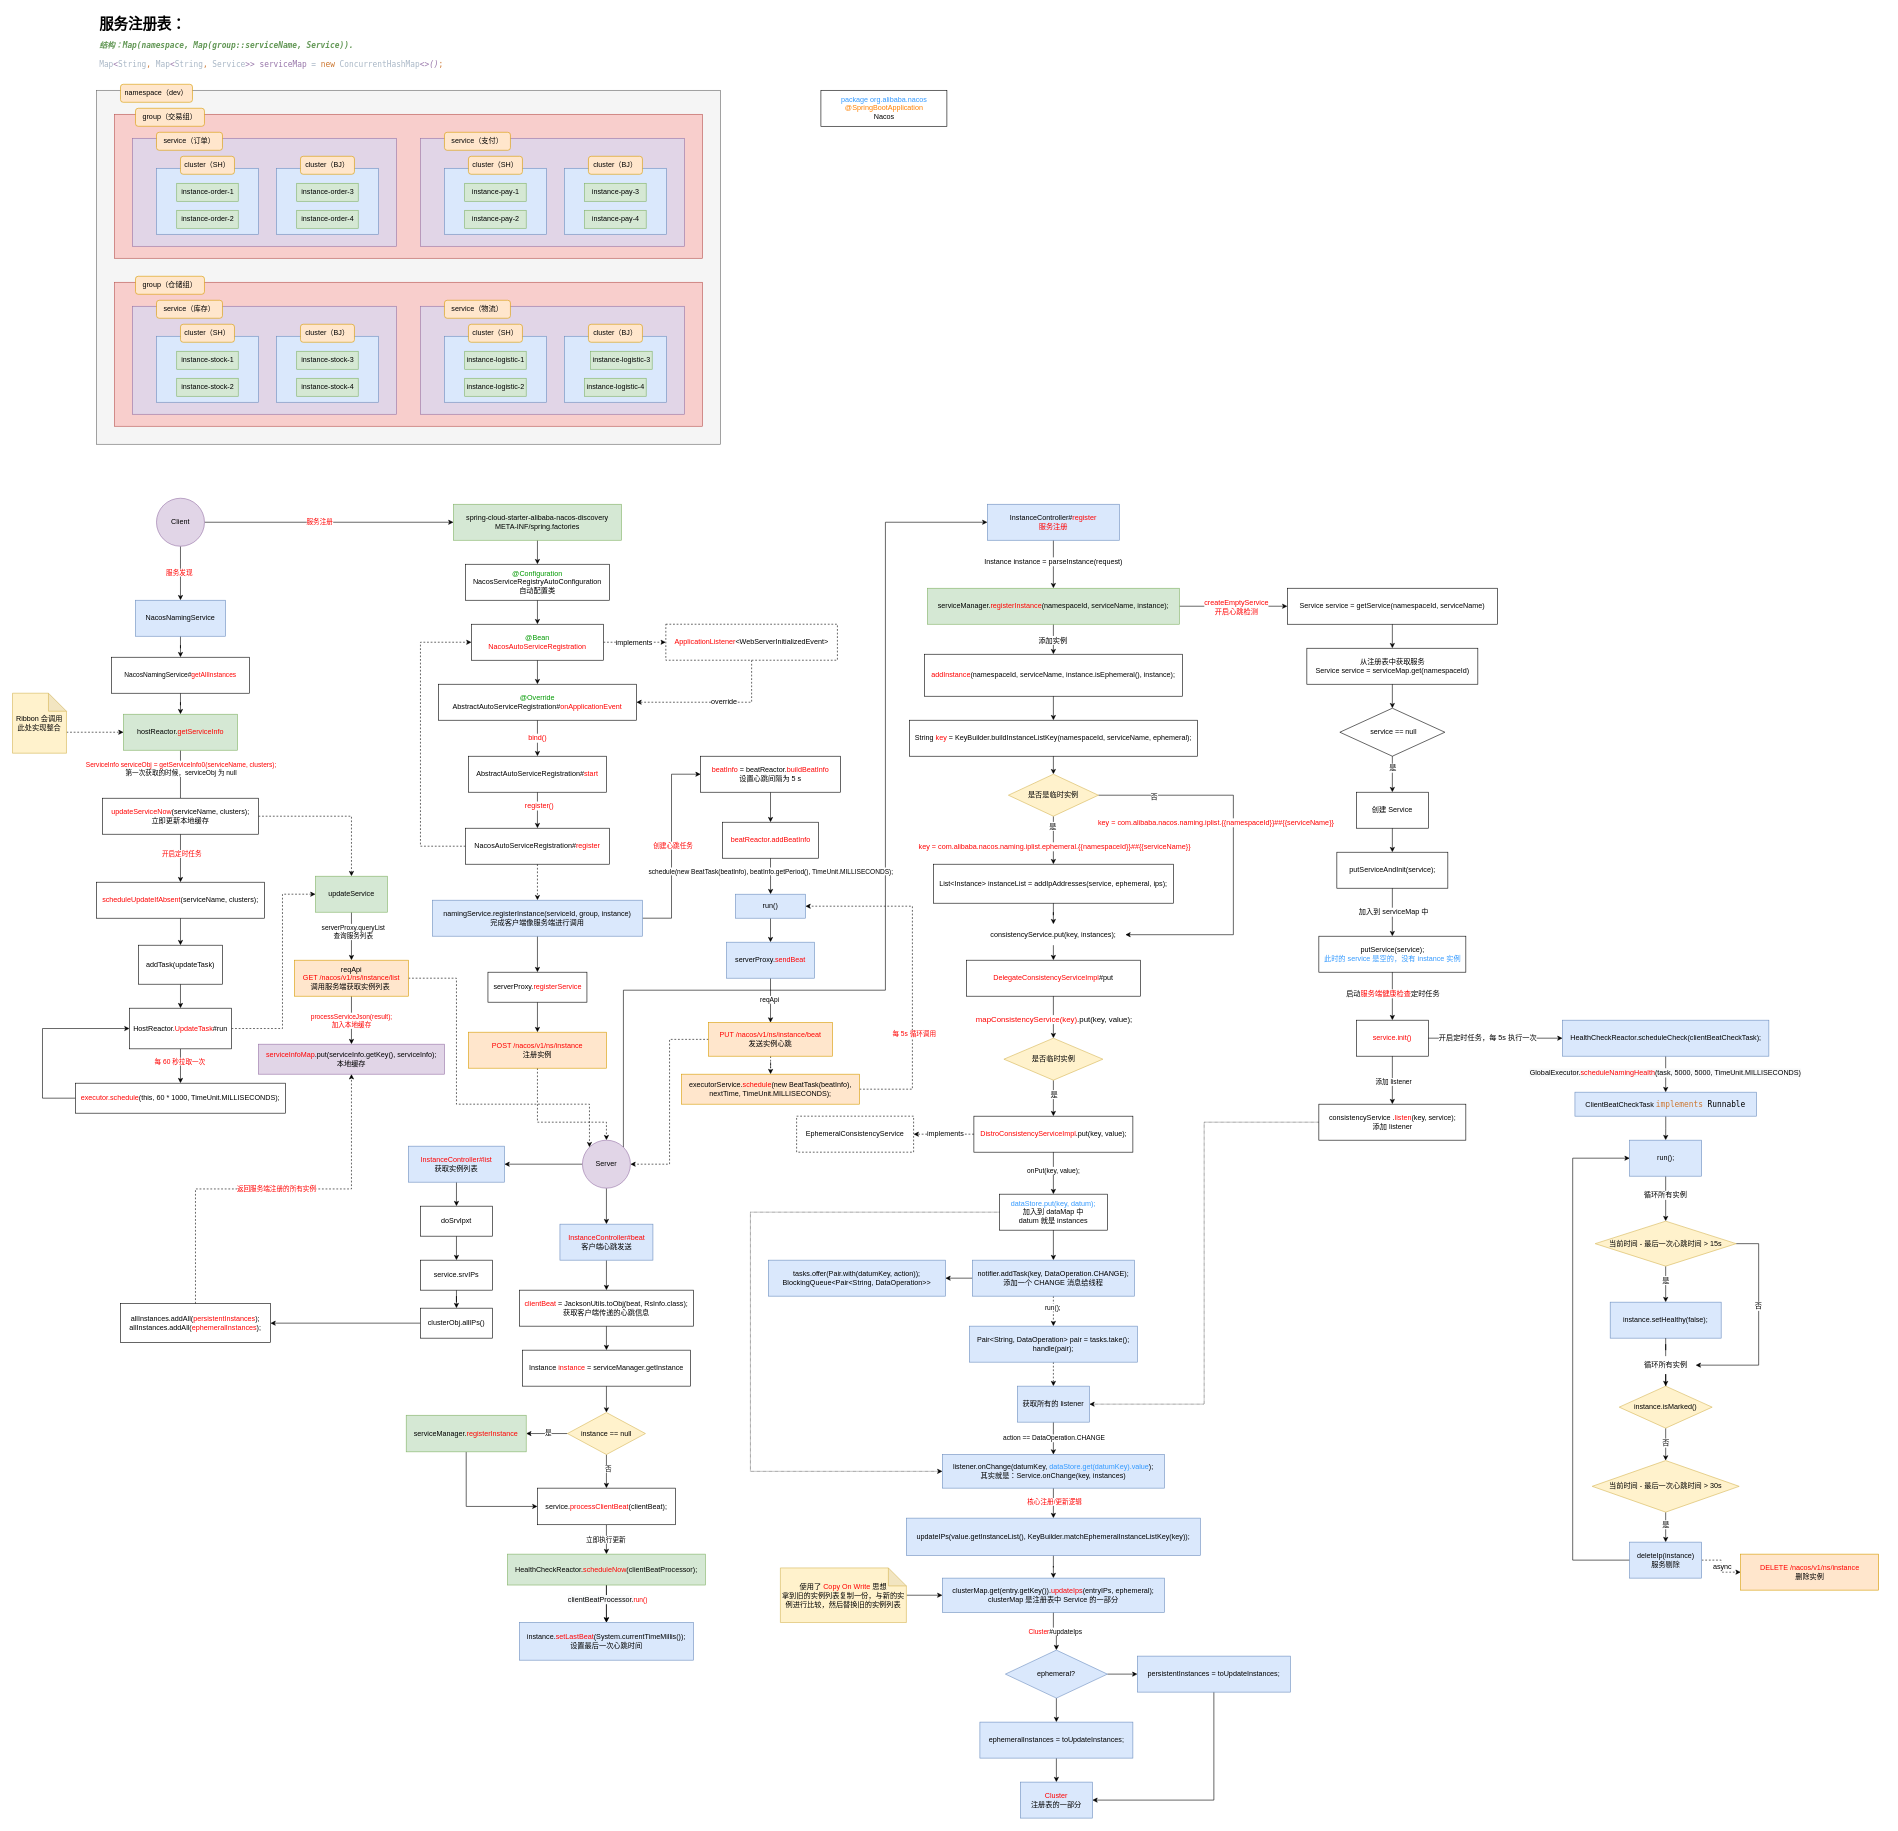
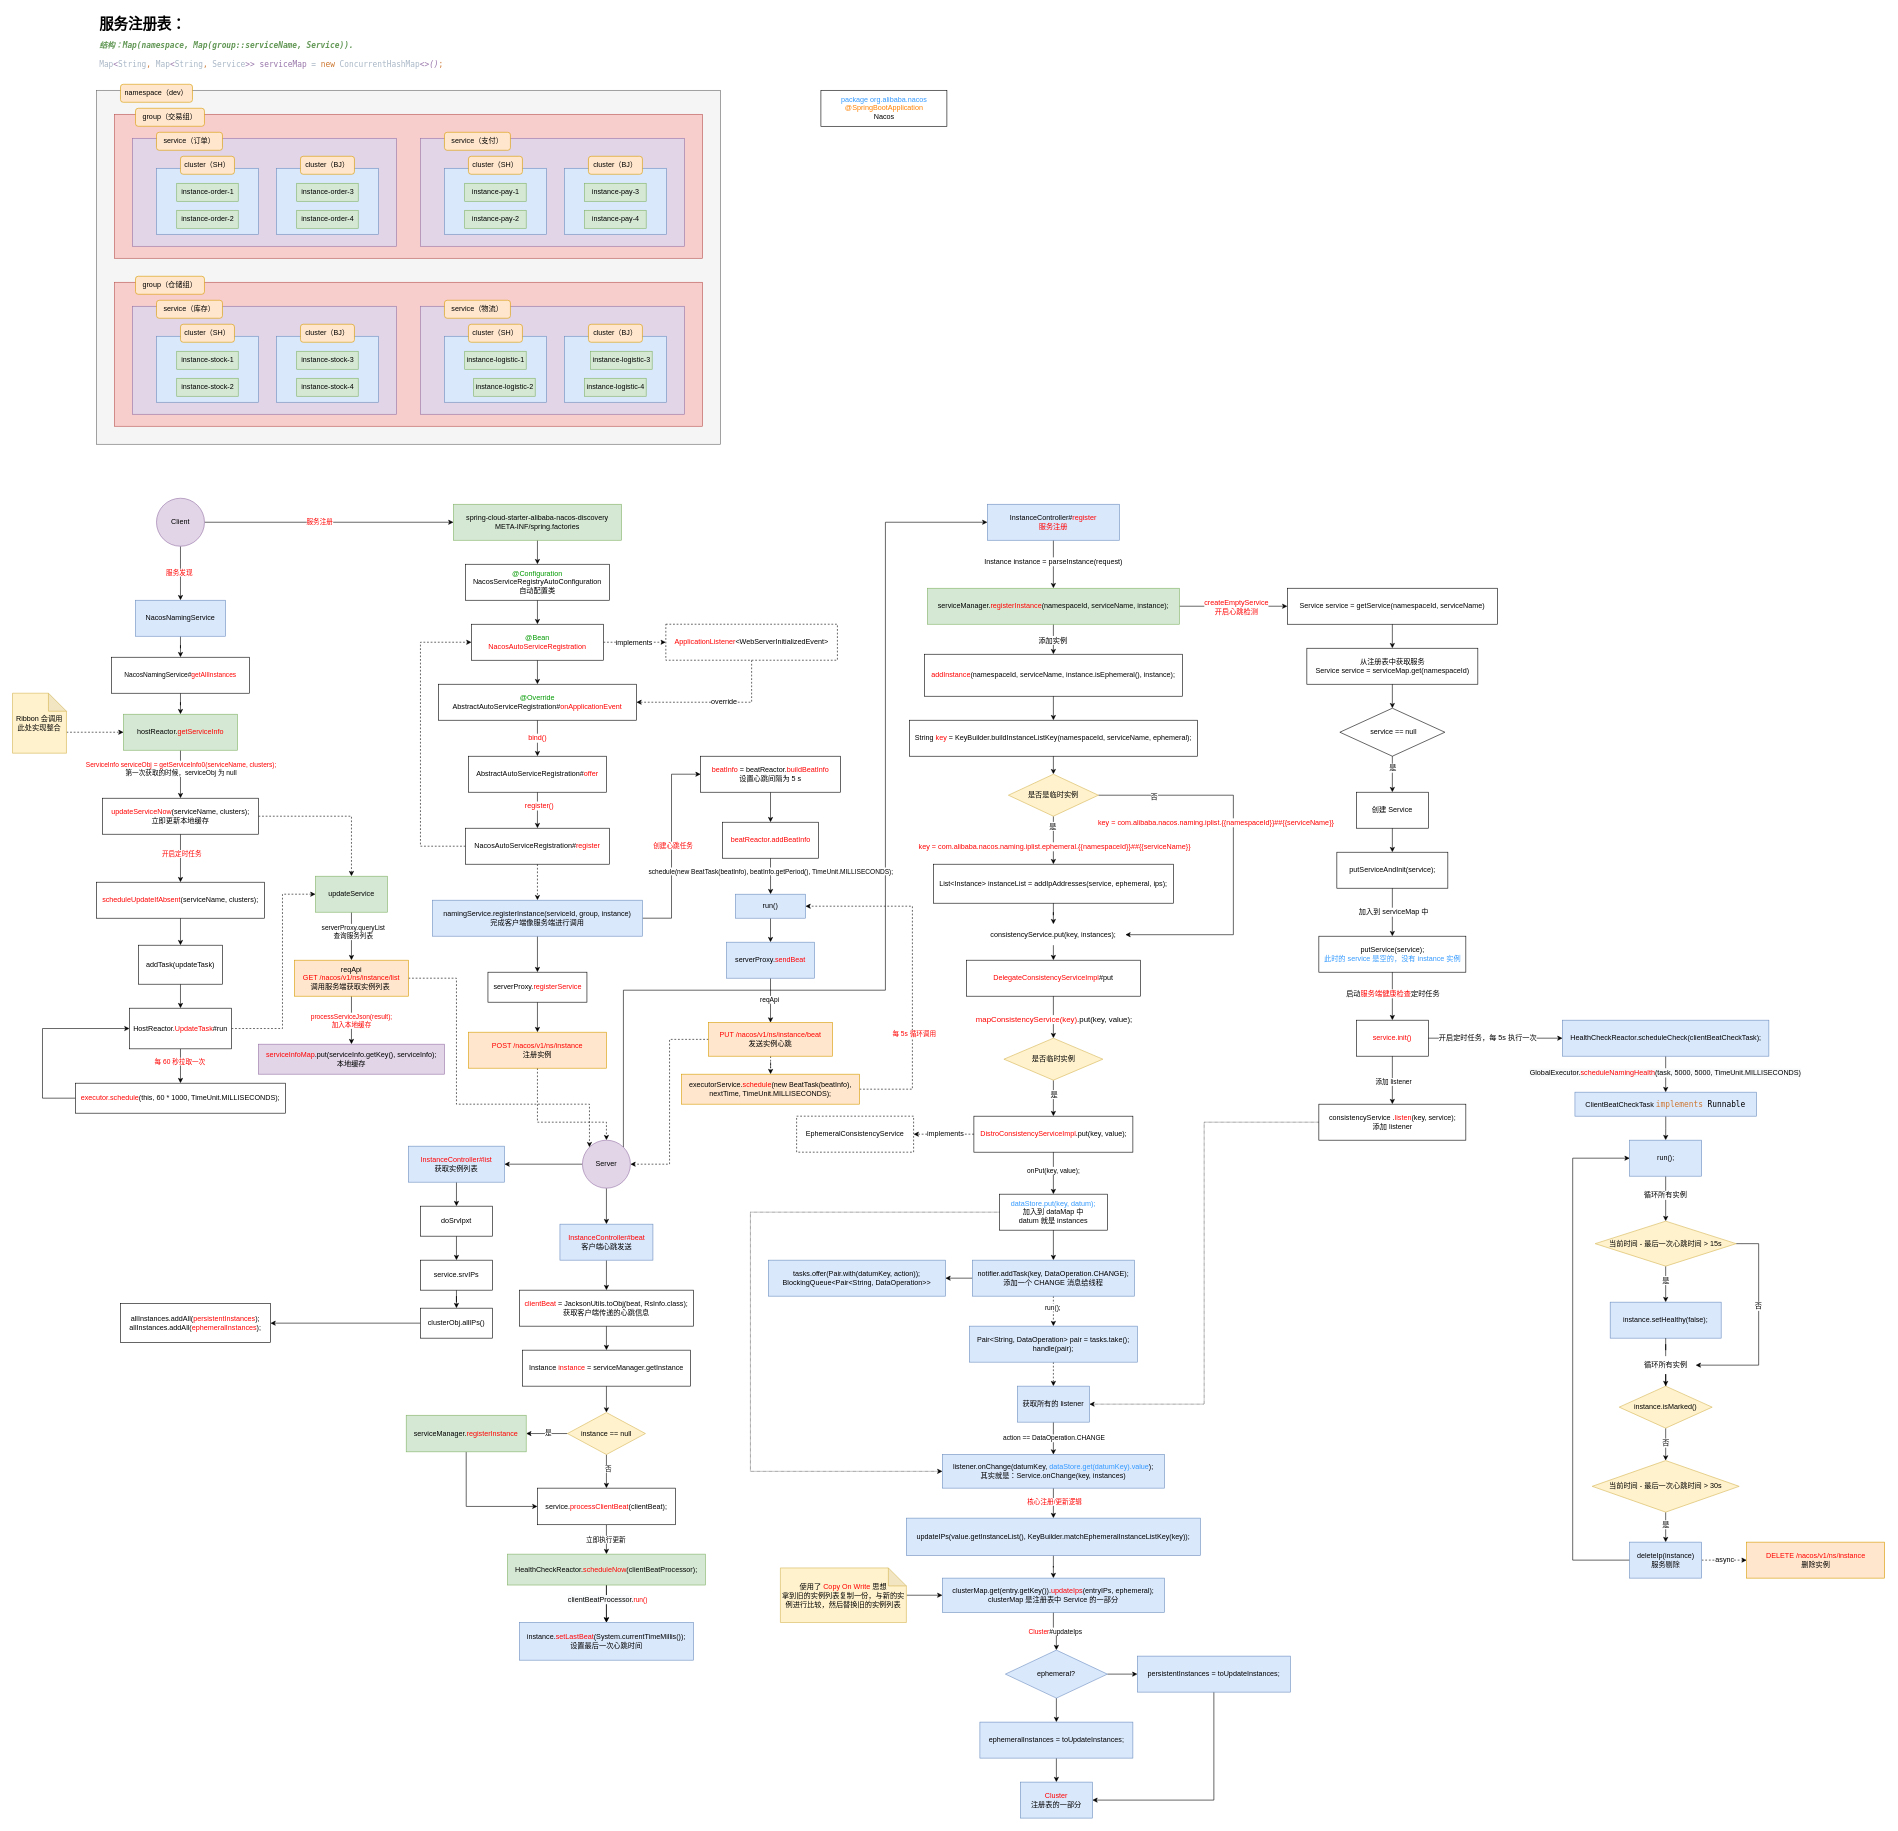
(495, 387) -> (504, 387)
(537, 774) -> (537, 774)
(180, 794) -> (180, 792)
(195, 1245) -> none
(1810, 1572) -> (1816, 1560)
